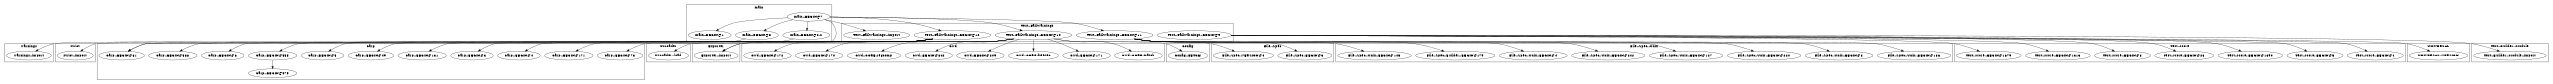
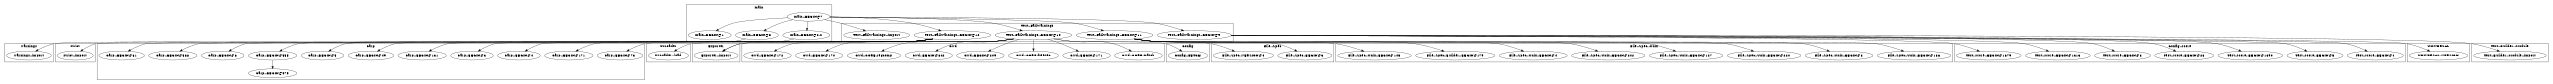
(495, 43) -> (1006, 18)
(2180, 46) -> (2180, 46)
